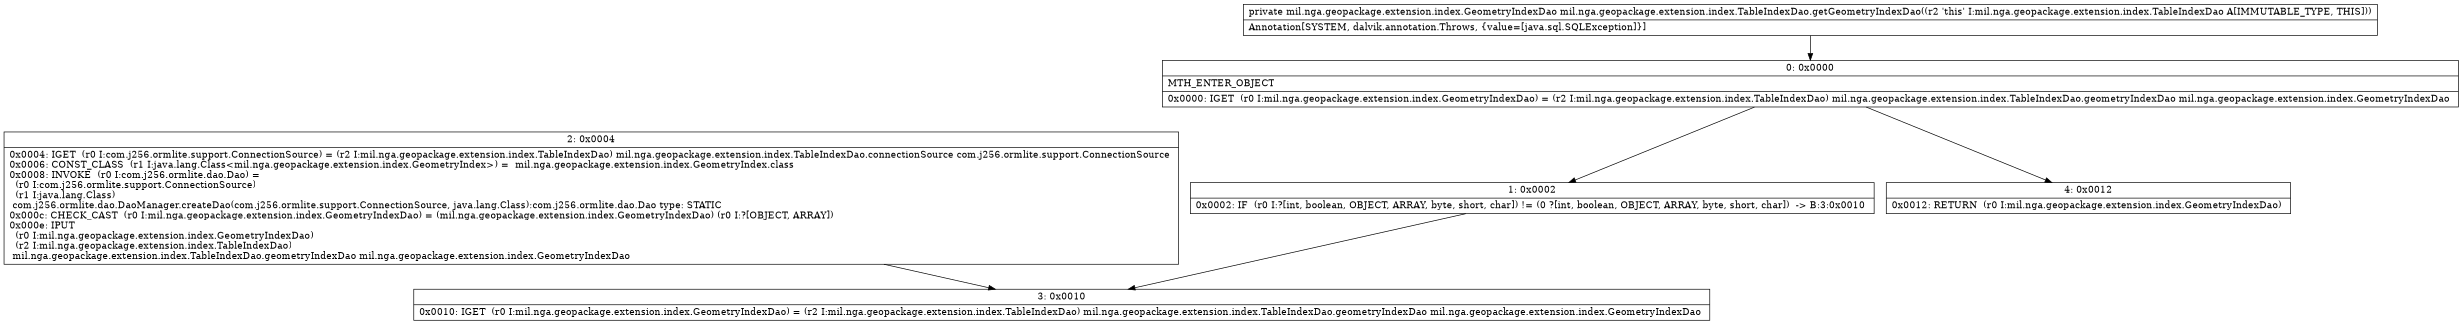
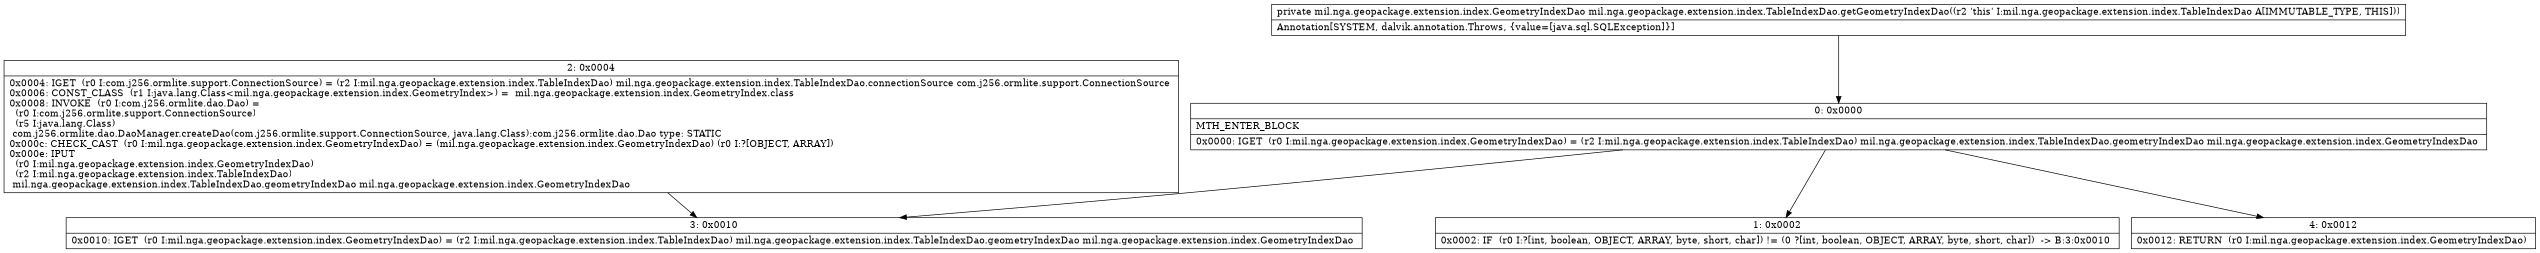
(1221, 83) -> (1248, 126)
(62, 195) -> (62, 124)
(1300, 251) -> (1265, 186)
